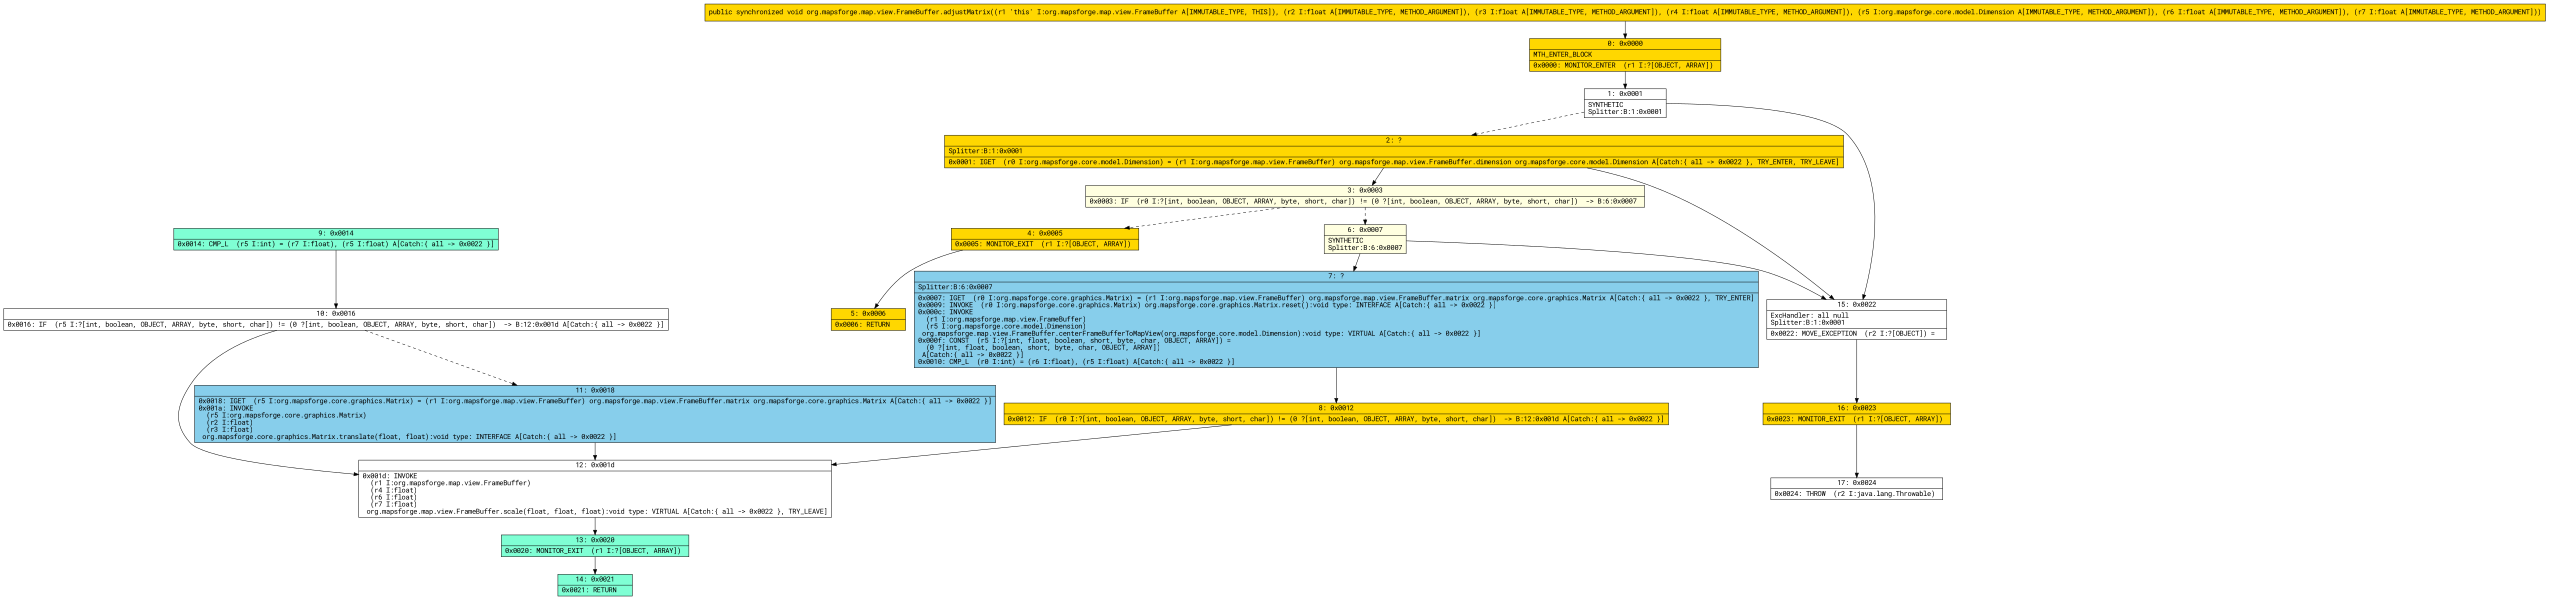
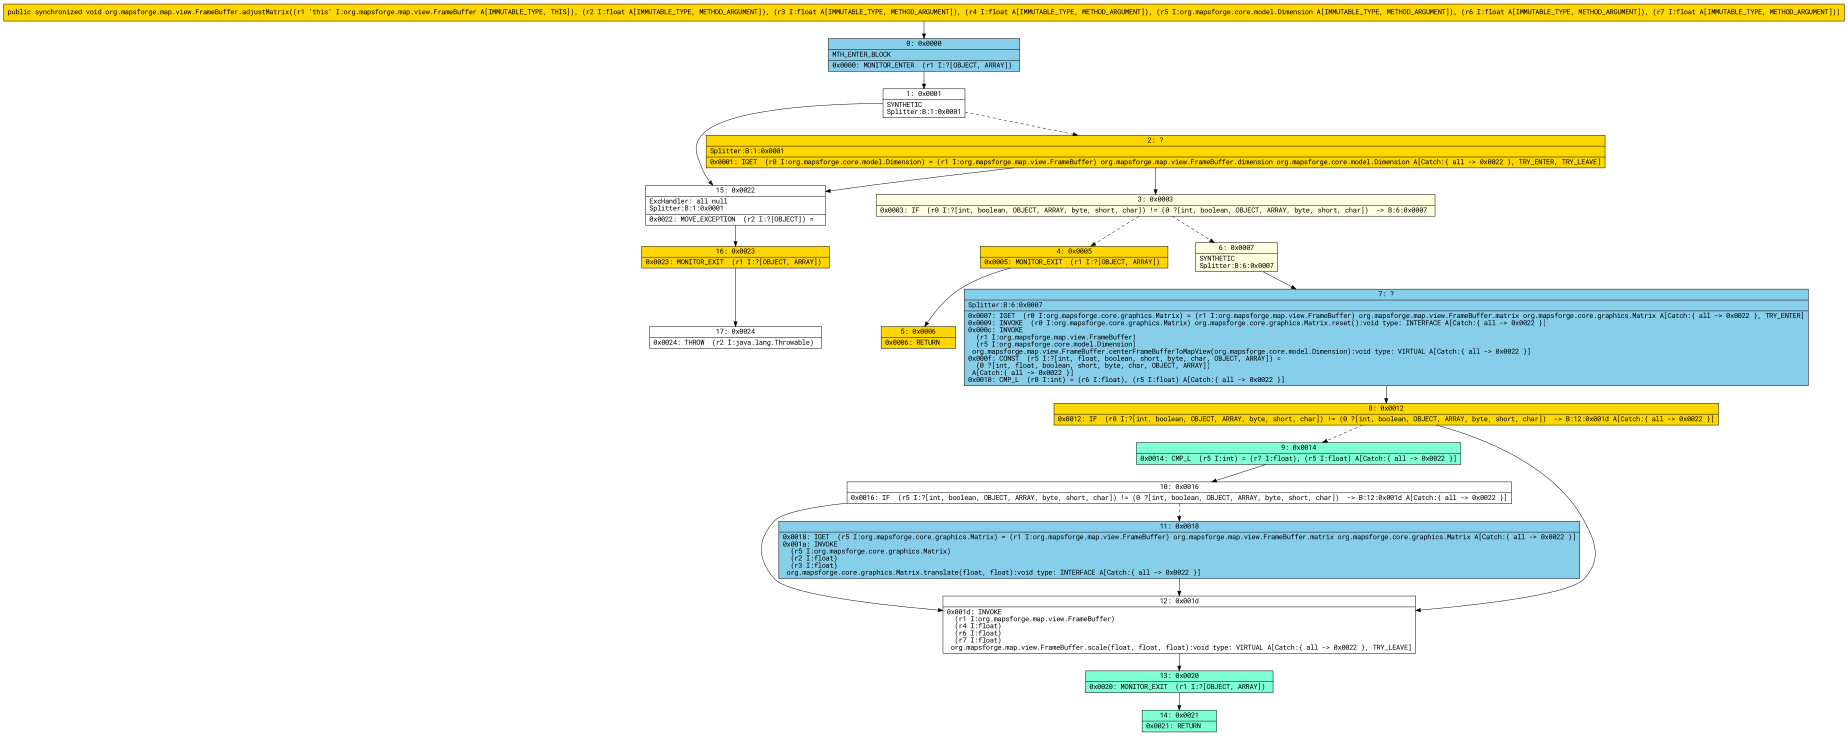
(1625, 55) -> (924, 55)
(1617, 252) -> none
none -> (1345, 433)
